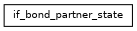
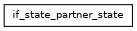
(68, 16) -> (68, 16)
